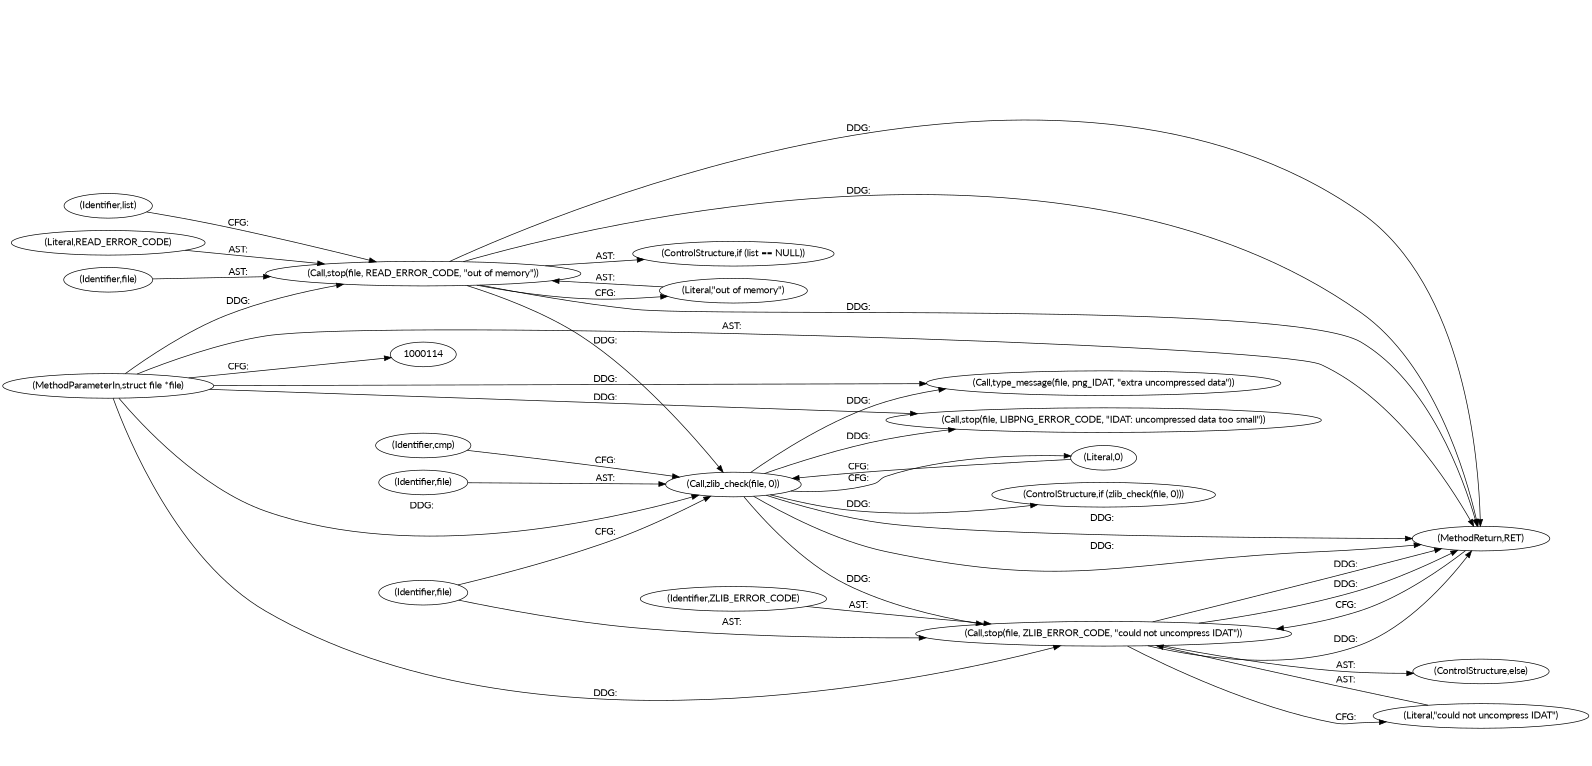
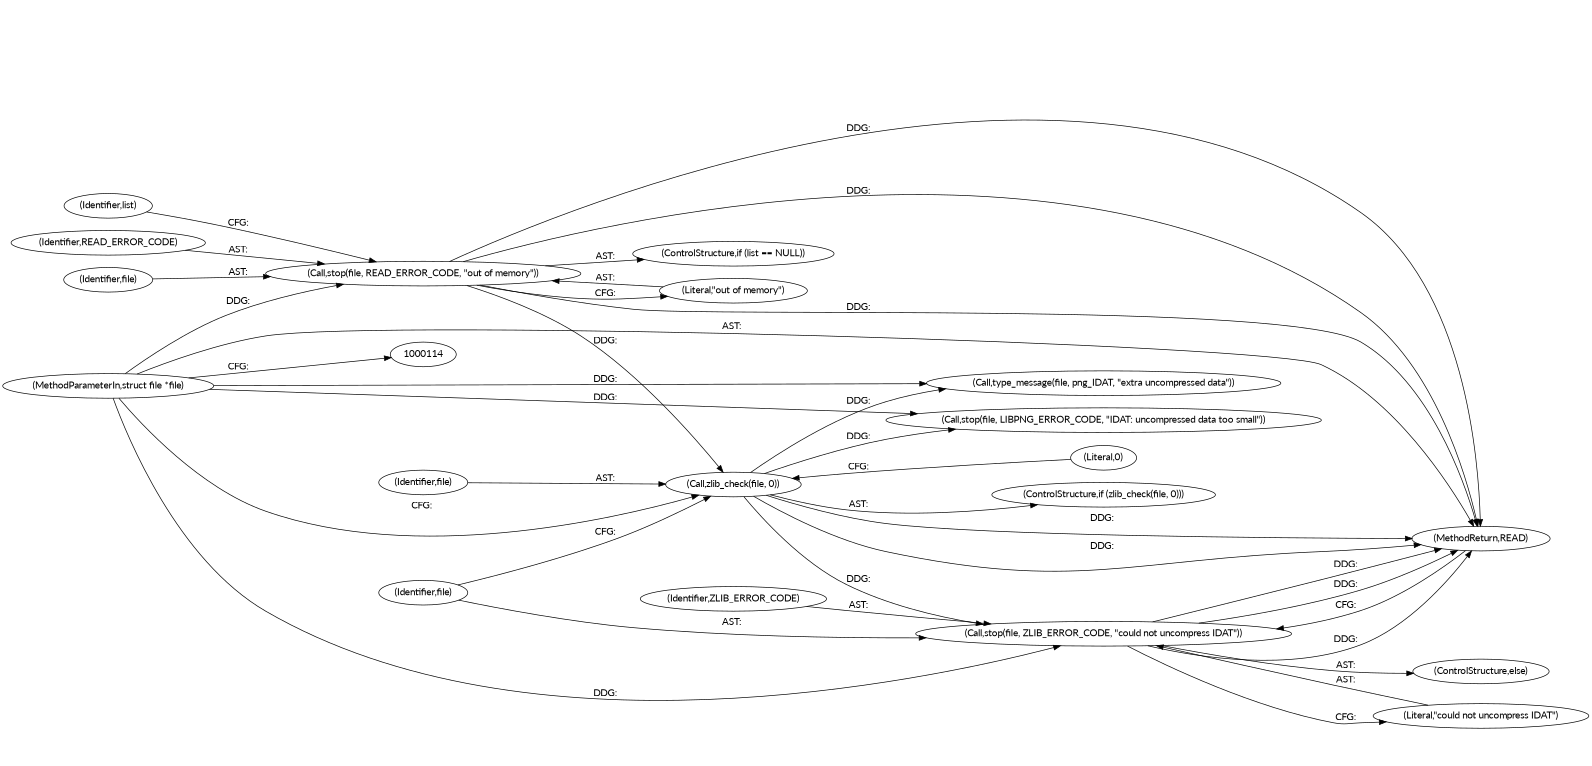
(108, 243) -> (108, 243)
(423, 445) -> none
(953, 462) -> none
(860, 505) -> (860, 505)
(423, 506) -> (423, 506)
(1481, 539) -> (1481, 539)
